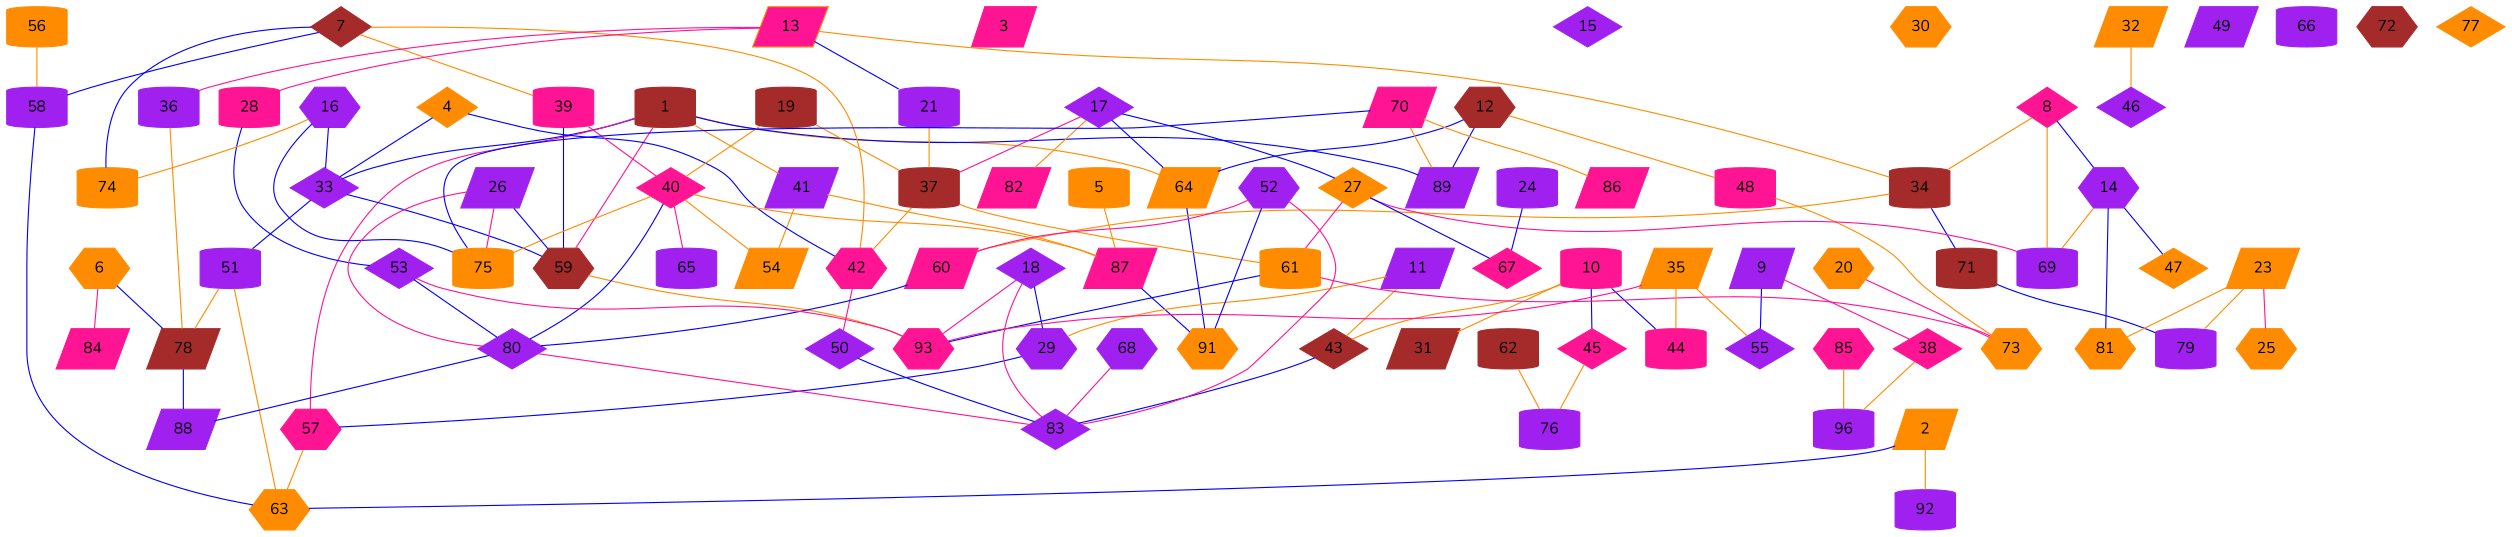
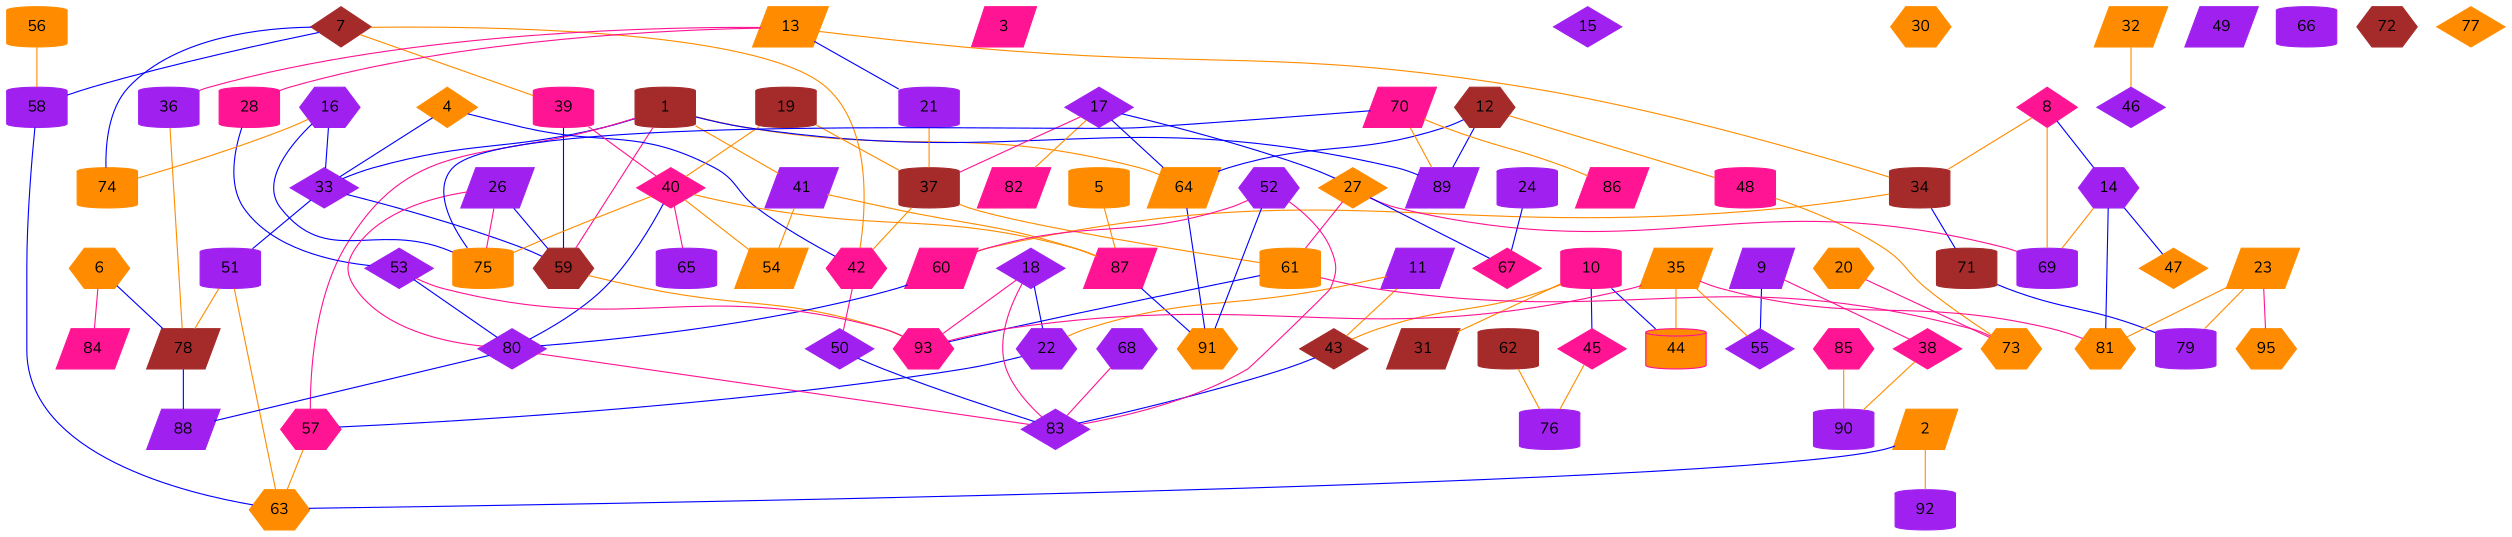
(790, 27) -> (790, 27)
none -> (1978, 316)
(1046, 349) -> (1046, 349)
(1676, 349) -> (1676, 349)
(2266, 349) -> (2266, 349)
(1844, 429) -> (1844, 429)
